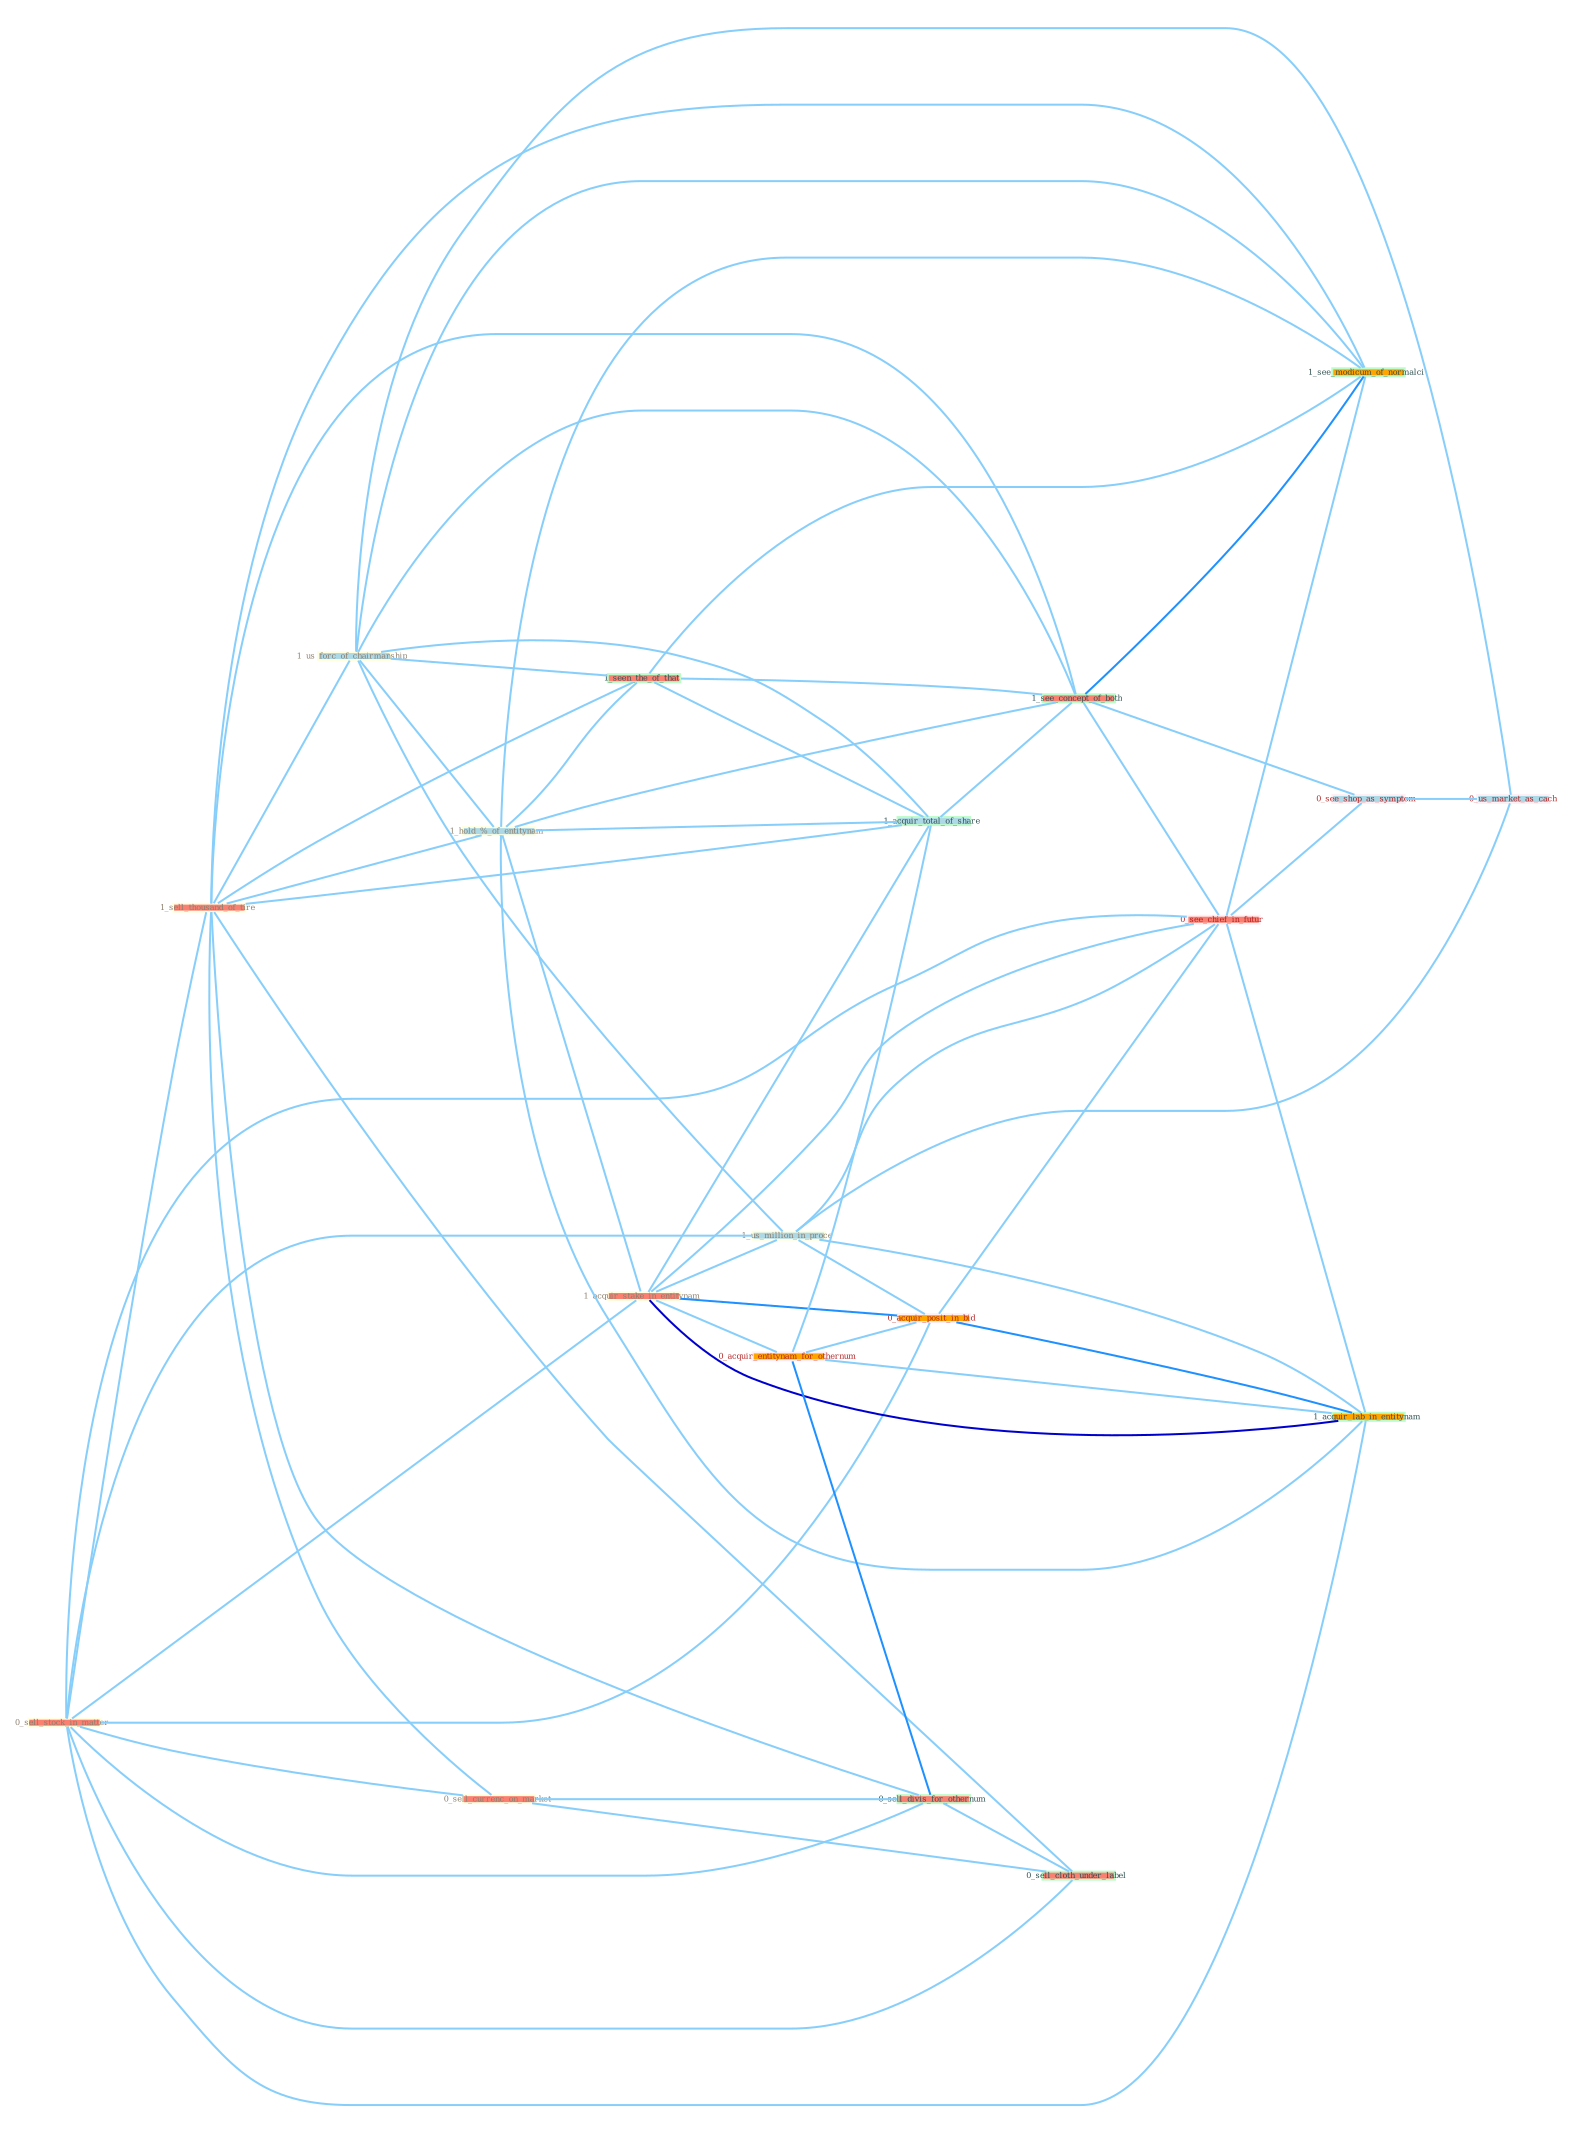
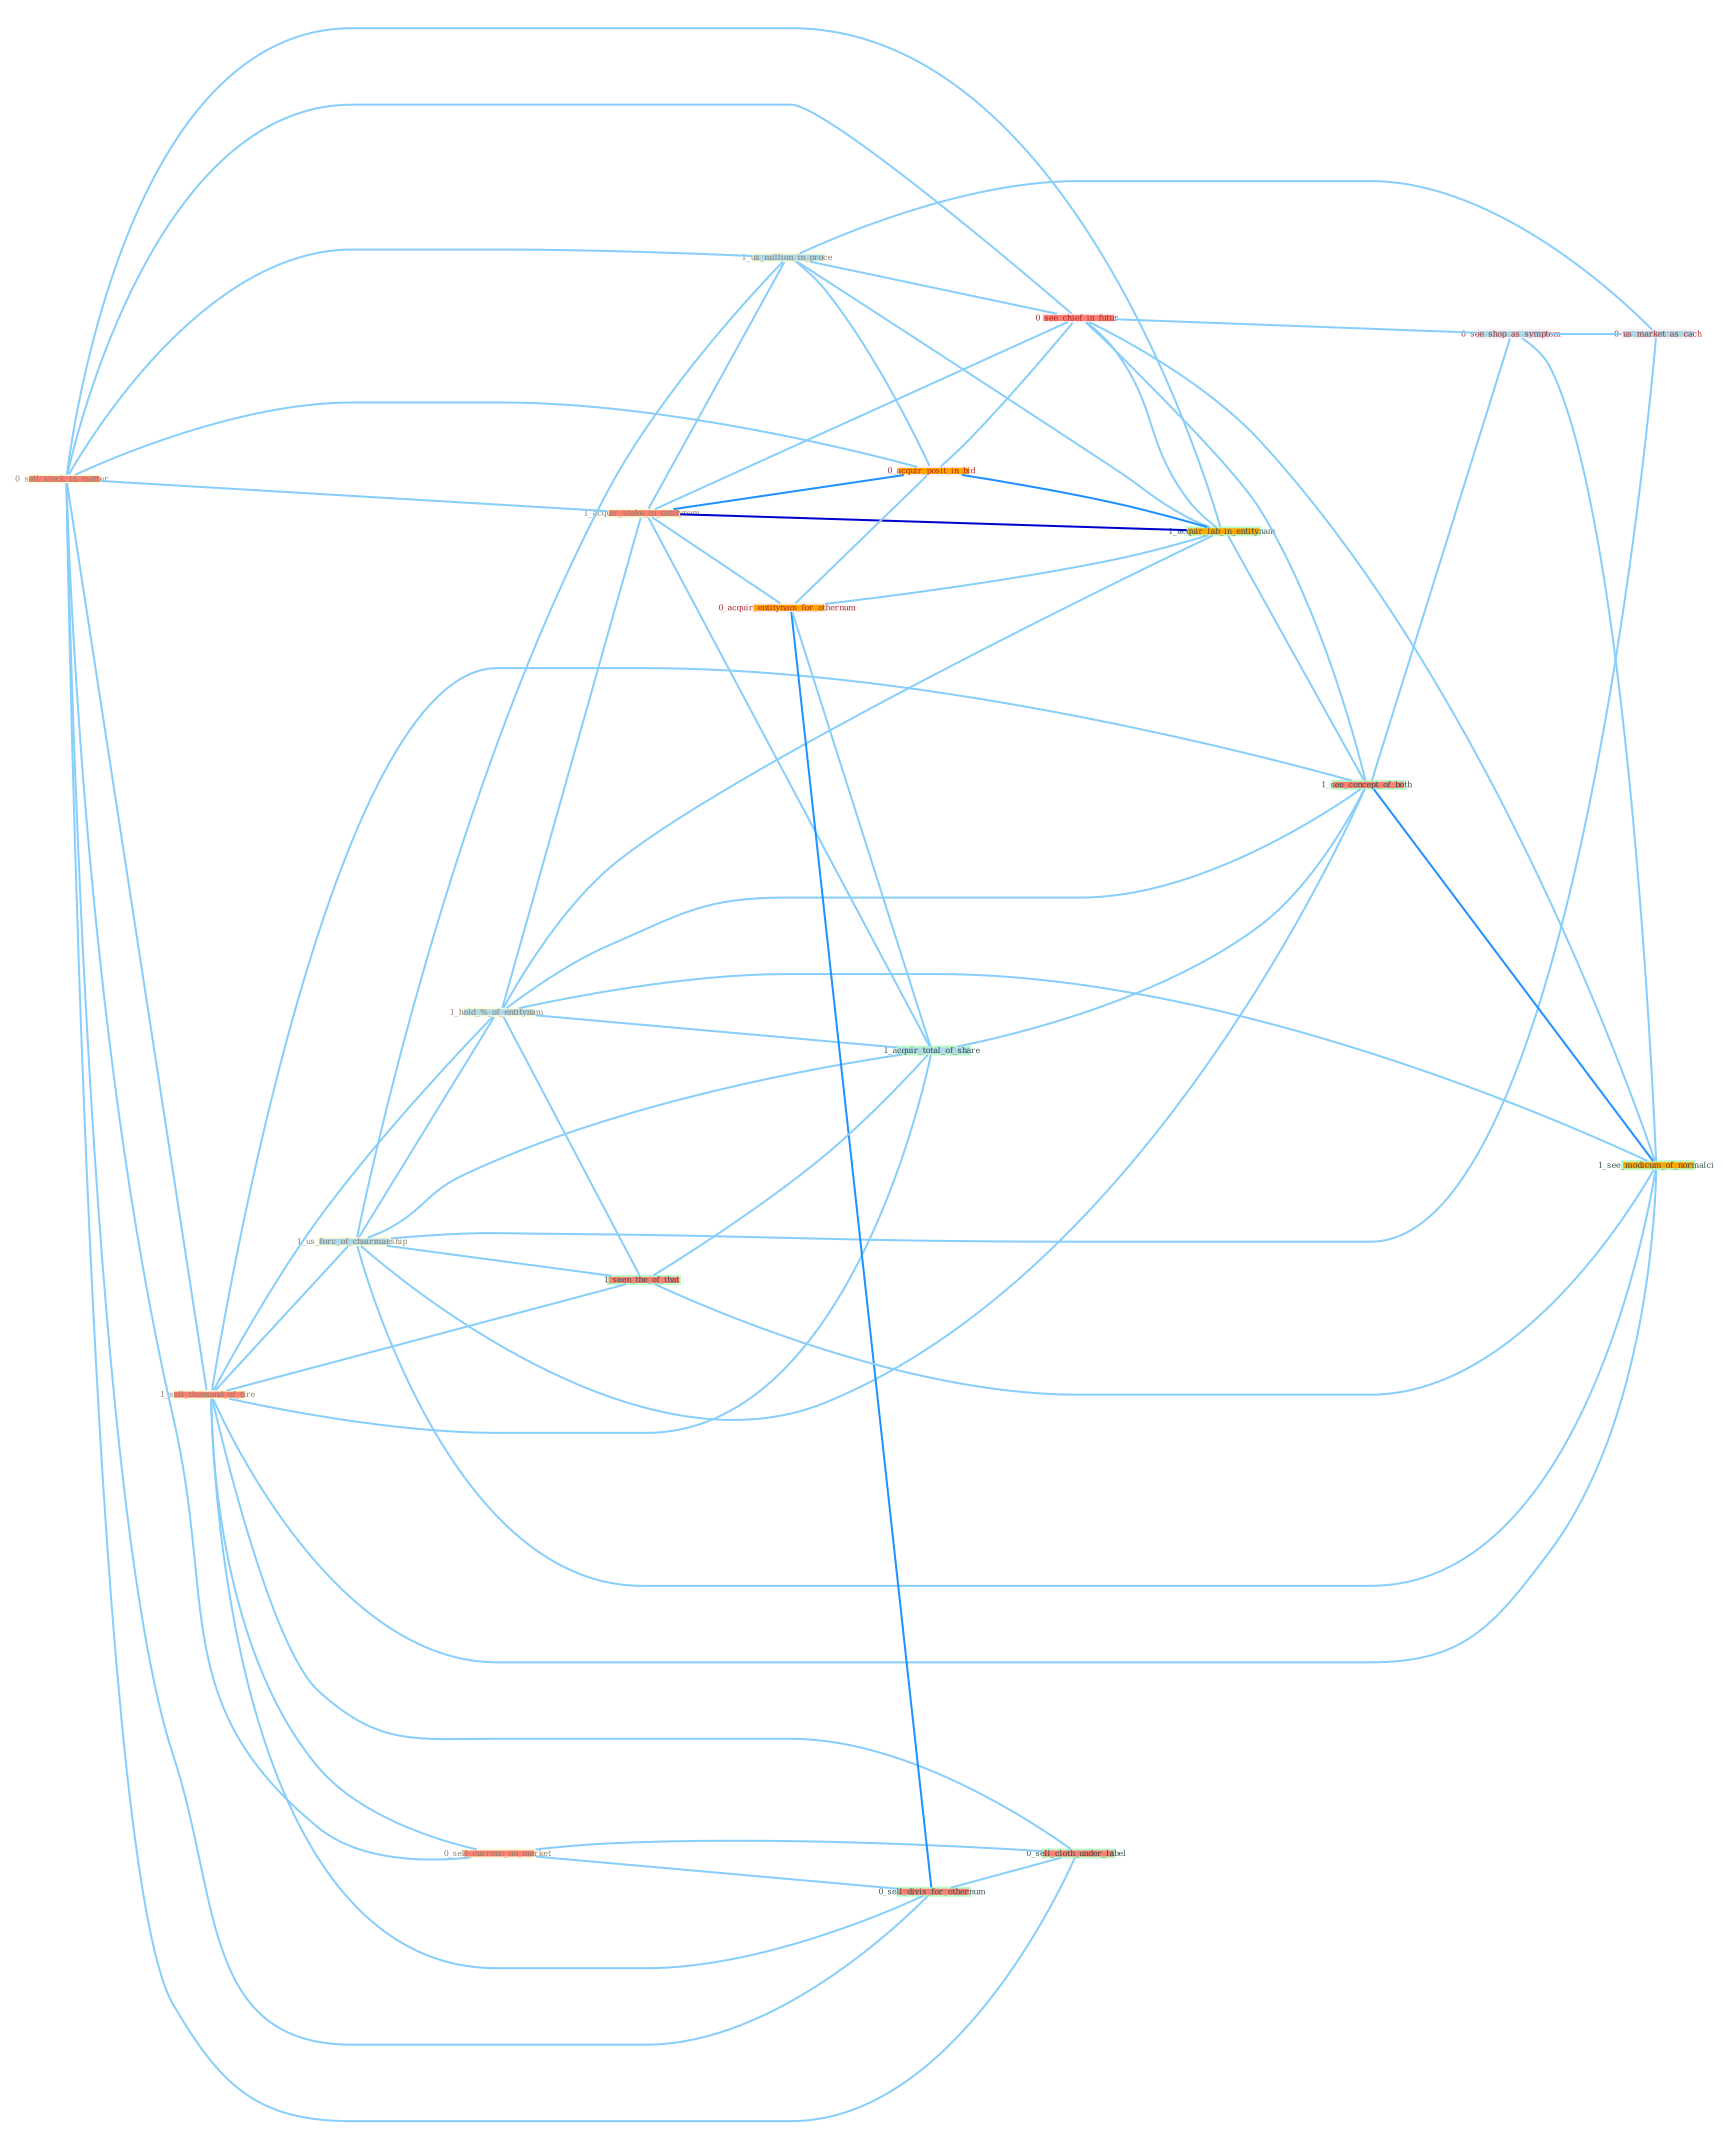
(862, 683) -> (1296, 658)
none -> (1625, 740)
